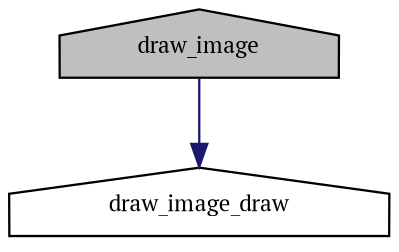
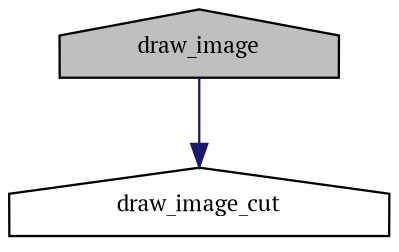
(199, 205) -> (199, 205)
